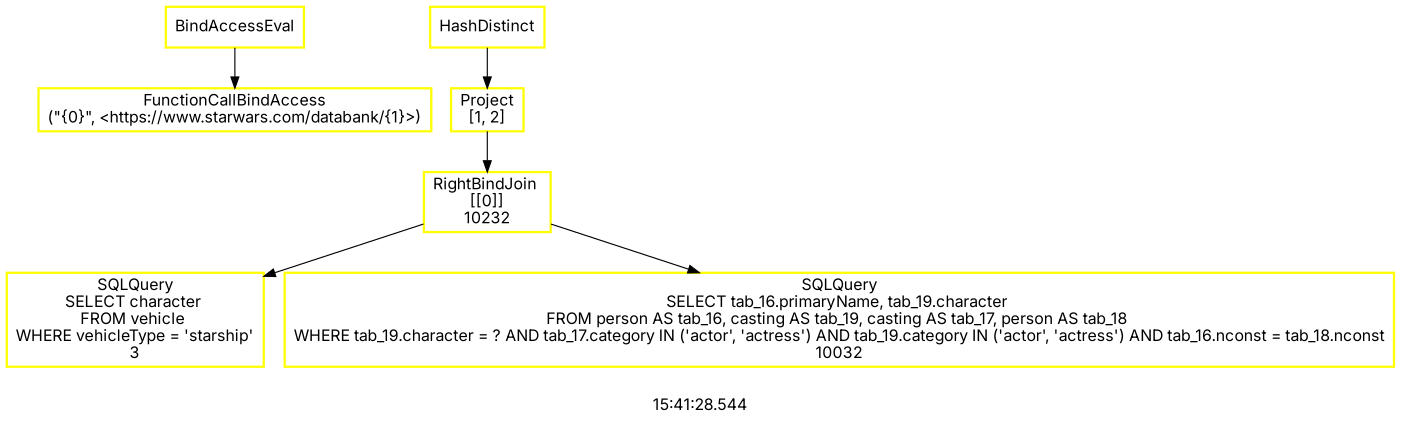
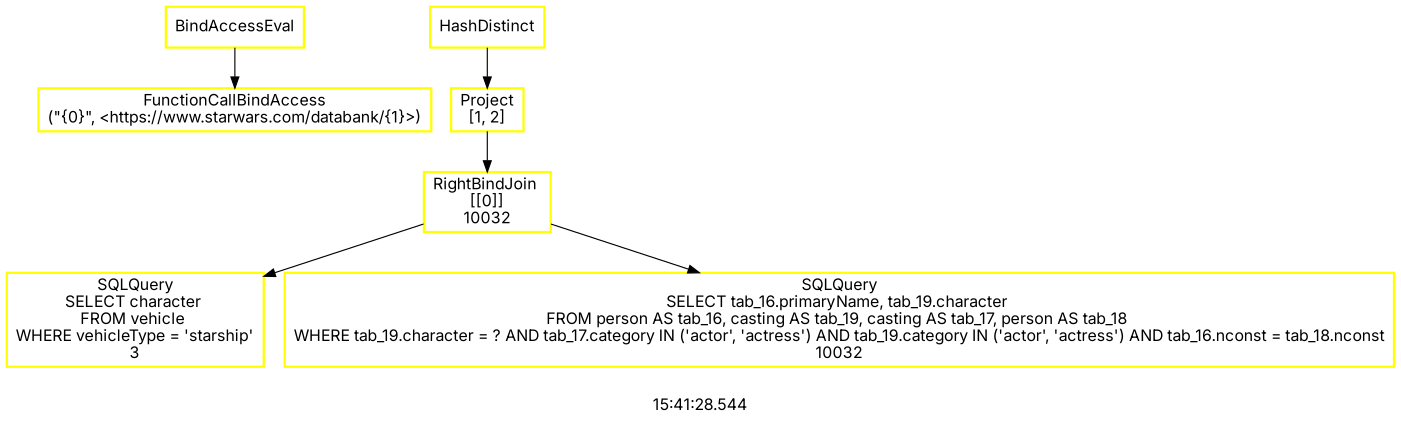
(487, 202) -> (487, 202)
